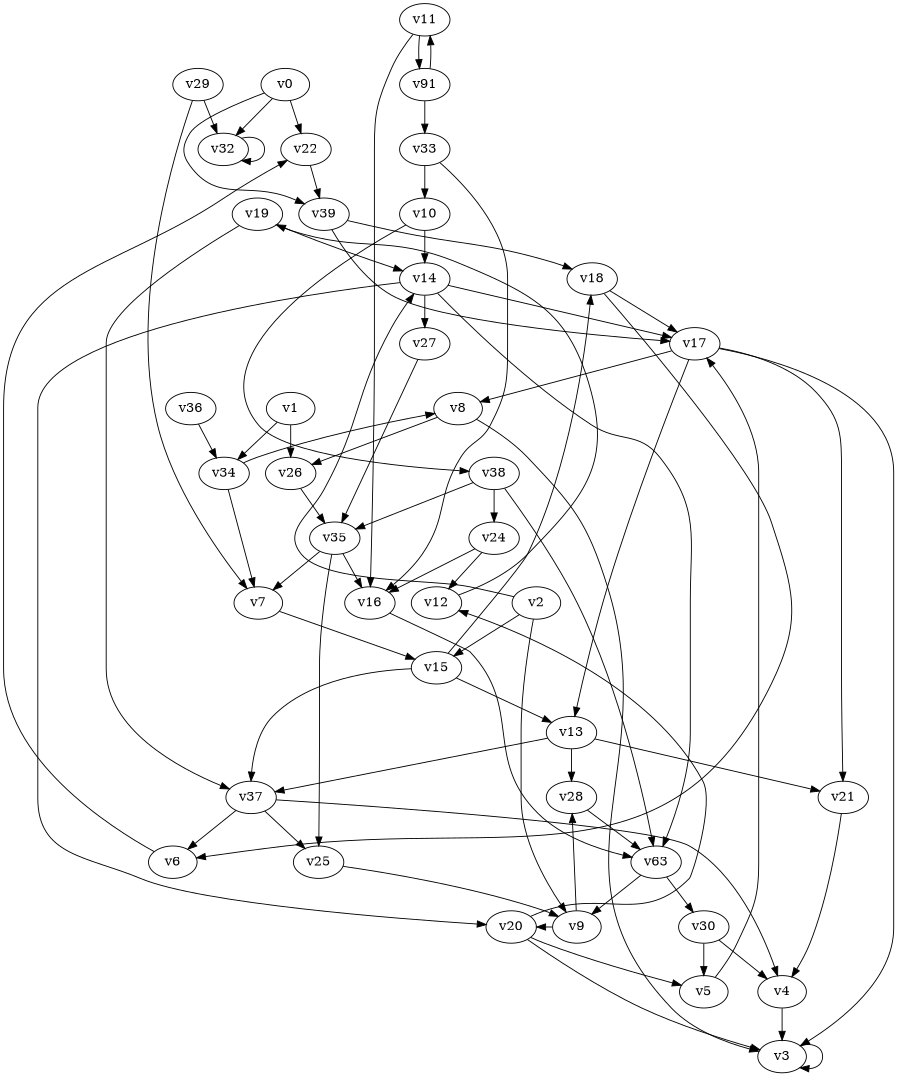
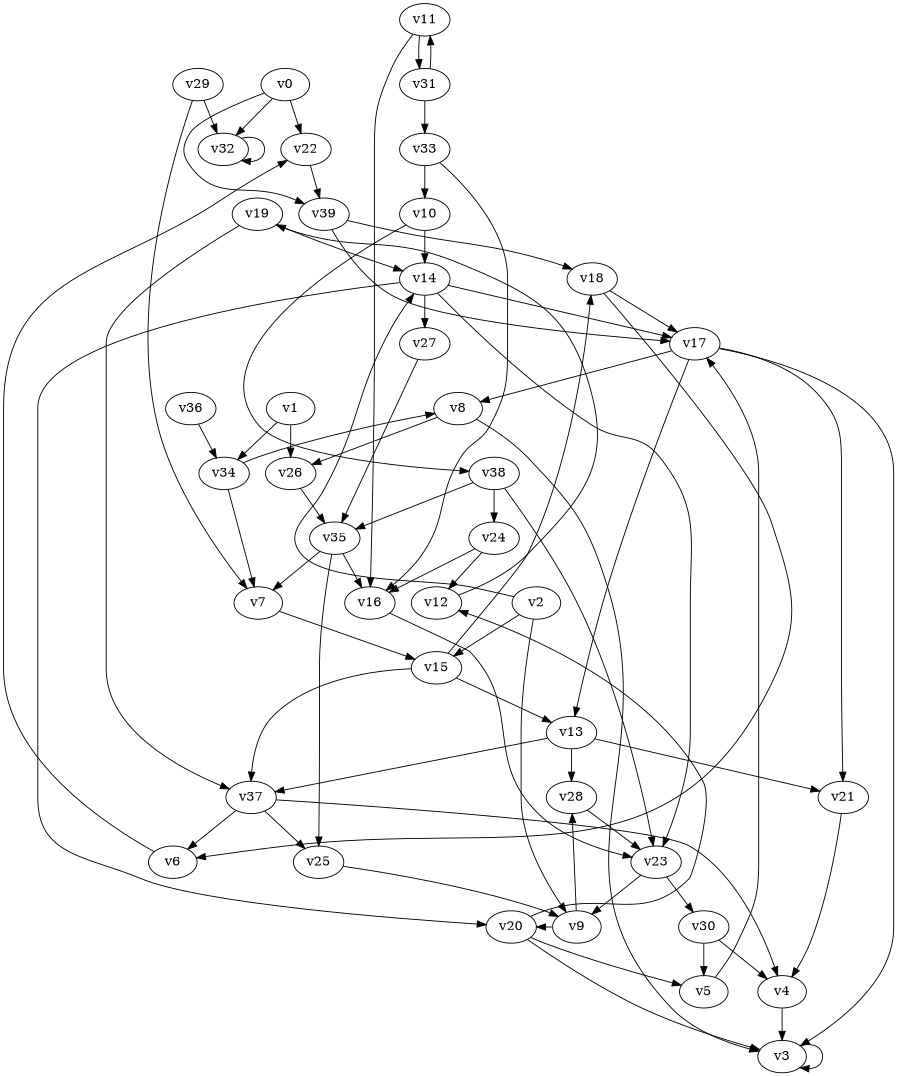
(425, 85) -> (425, 85)
(656, 862) -> (656, 862)
